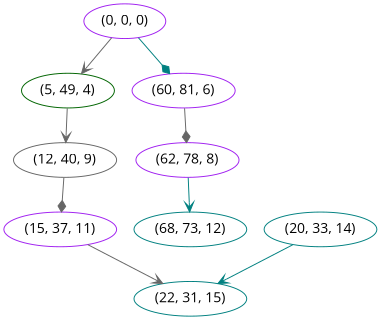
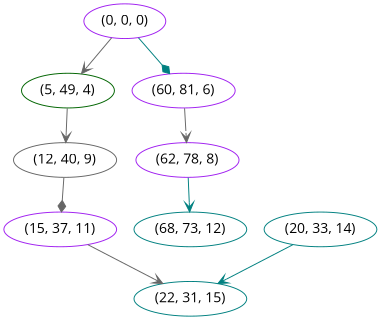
(185, 120) -> (185, 120)
